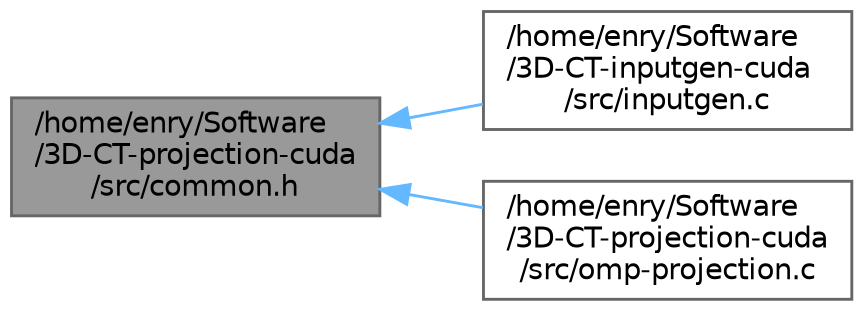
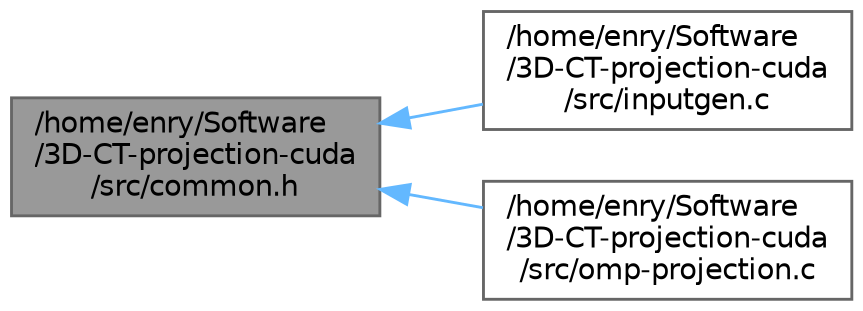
(668, 71) -> (668, 71)
